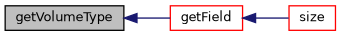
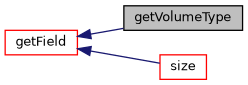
(154, 18) -> (107, 31)
